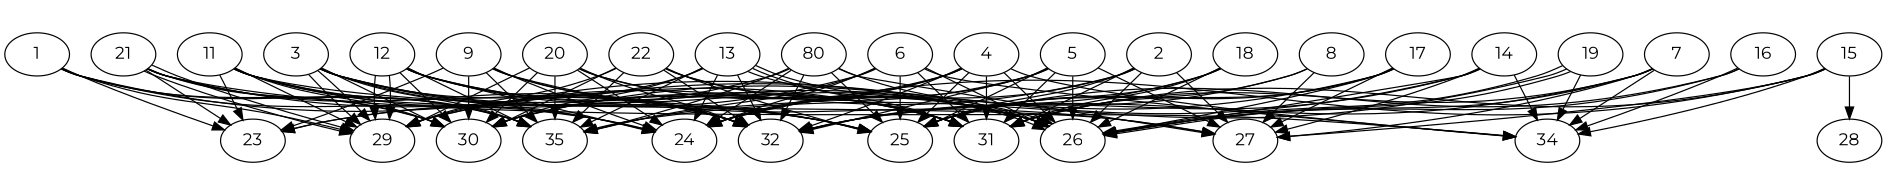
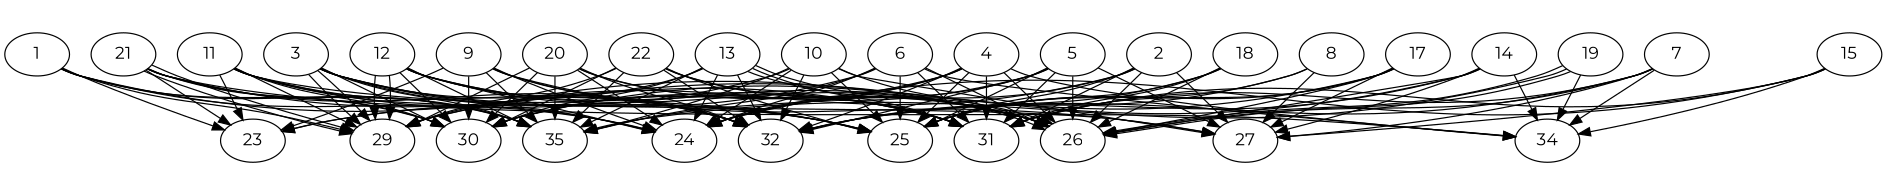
(814, 54) -> (814, 54)
(1763, 54) -> none
(1849, 141) -> none
